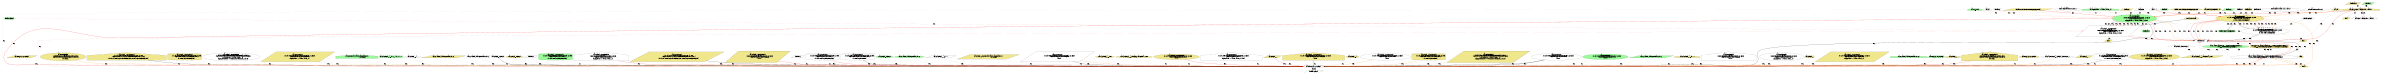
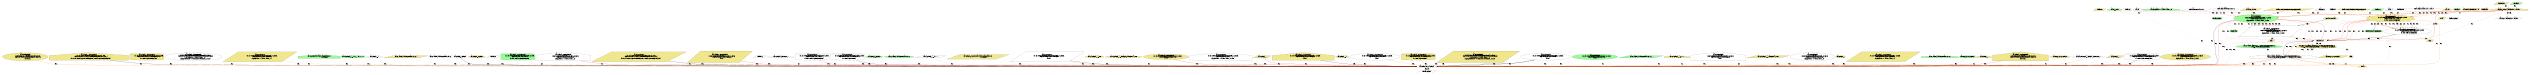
none -> (2251, 10)
(2191, 51) -> (1098, 66)
